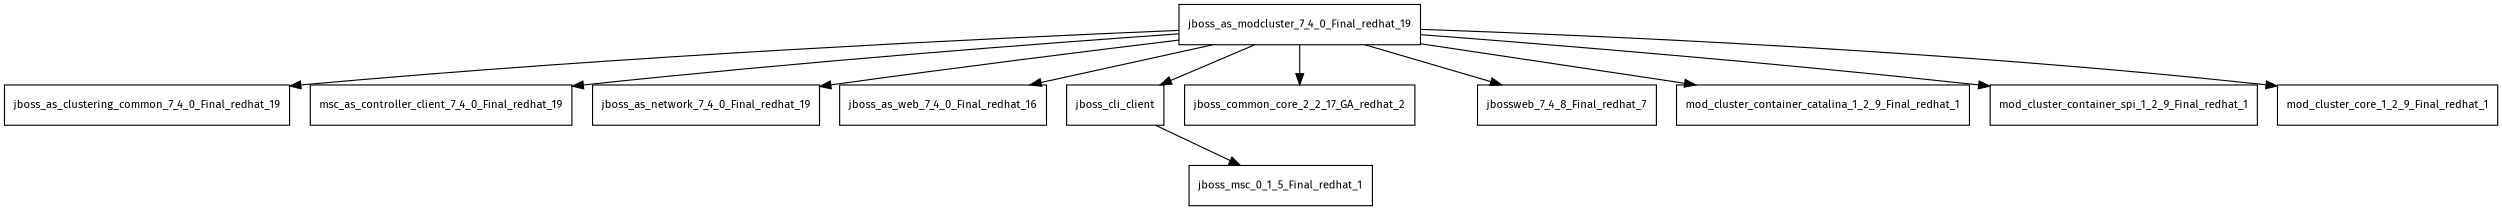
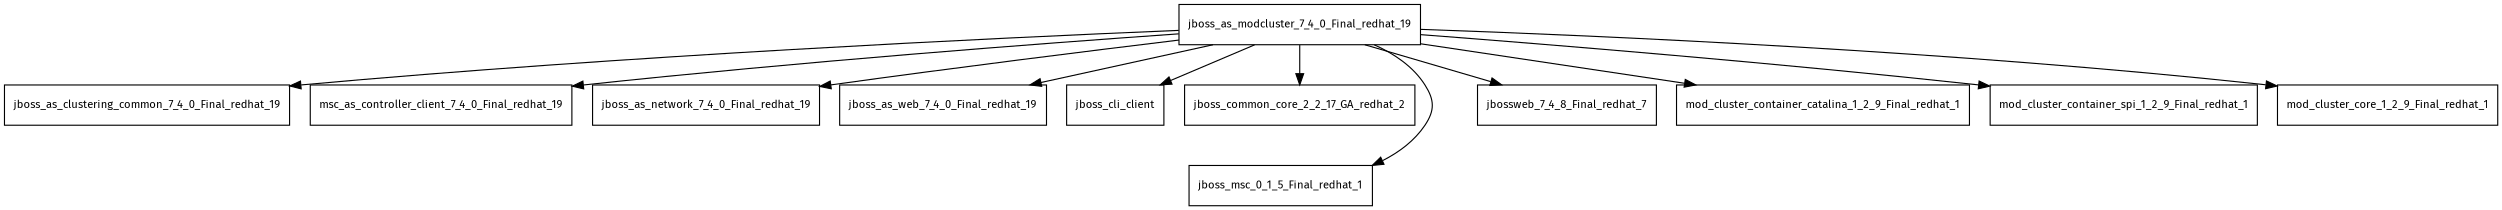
(943, 105) -> (943, 105)
(1193, 143) -> (1432, 100)
